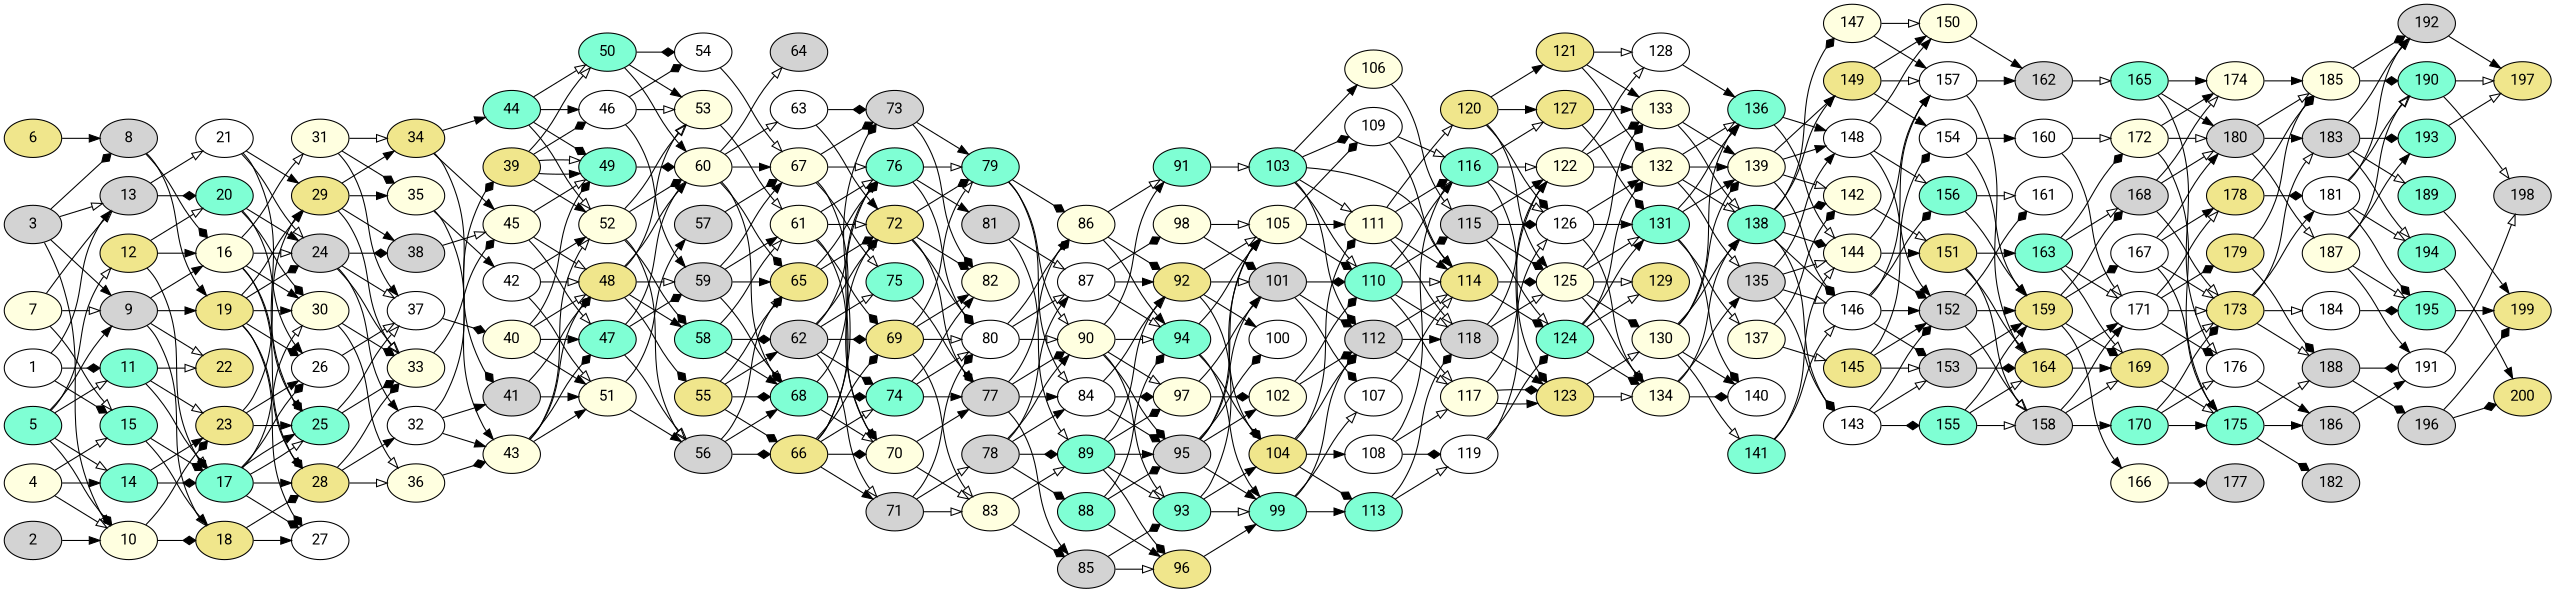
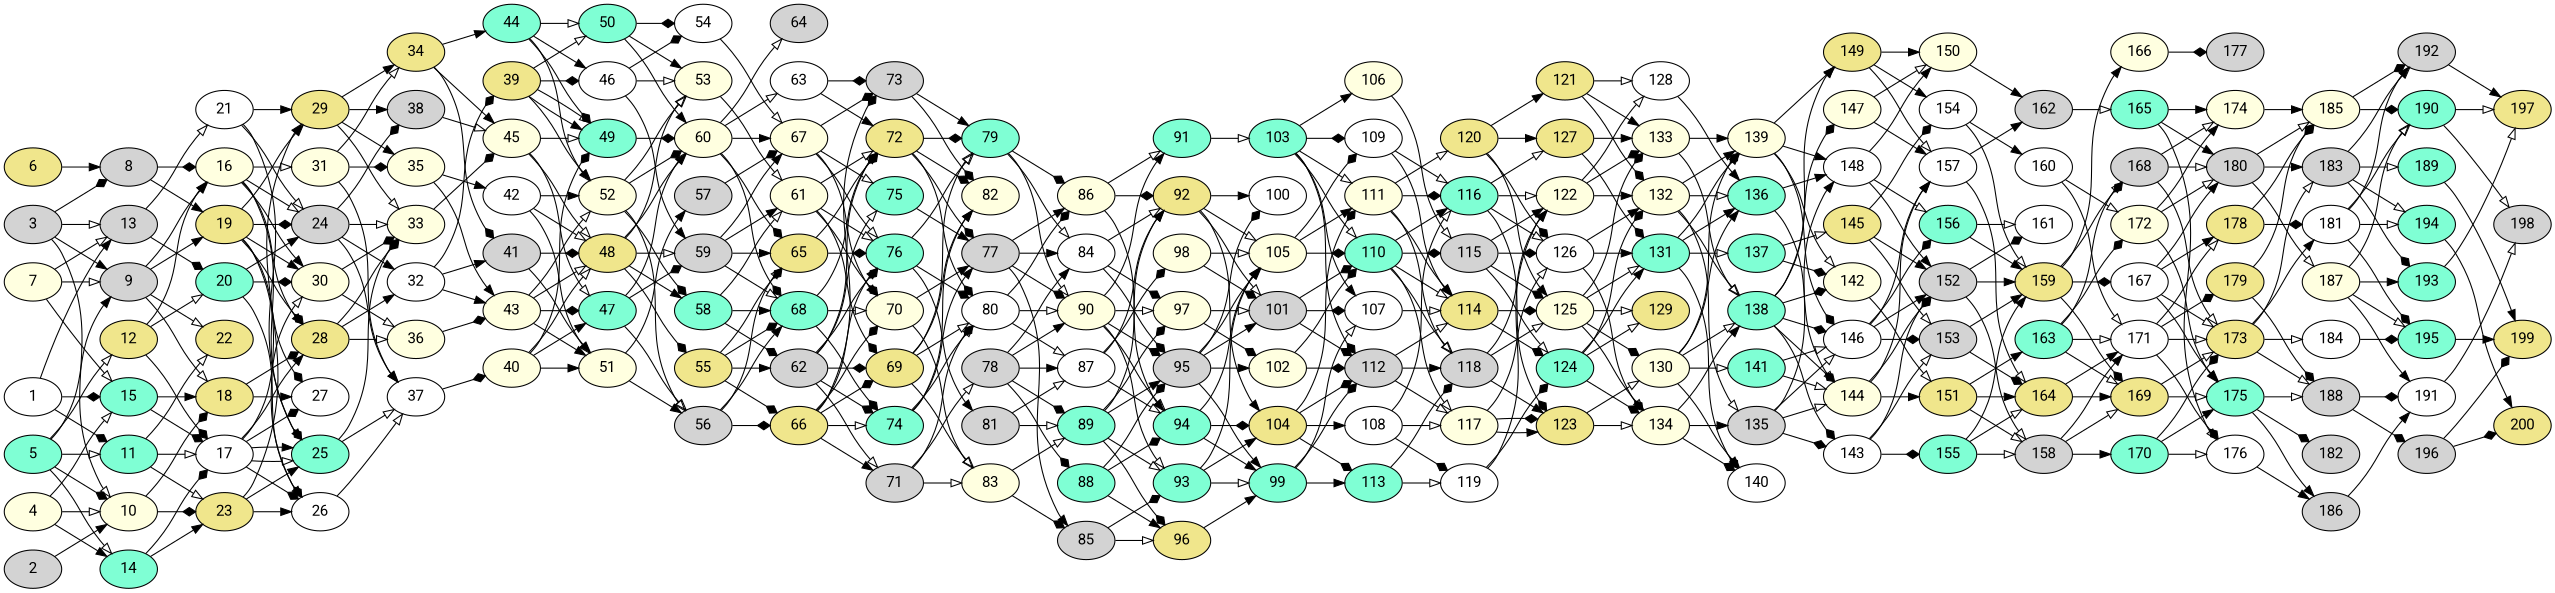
(1392, 189) -> (1325, 219)
(1756, 339) -> (1756, 253)
(224, 483) -> (224, 454)
